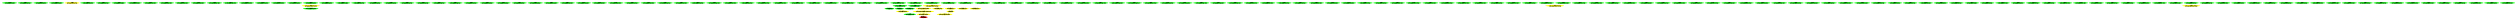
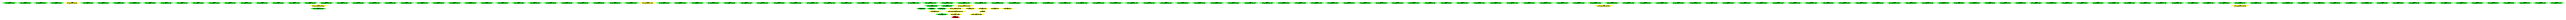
none -> (103, 3)
(632, 3) -> (648, 3)
none -> (779, 3)
none -> (880, 3)
